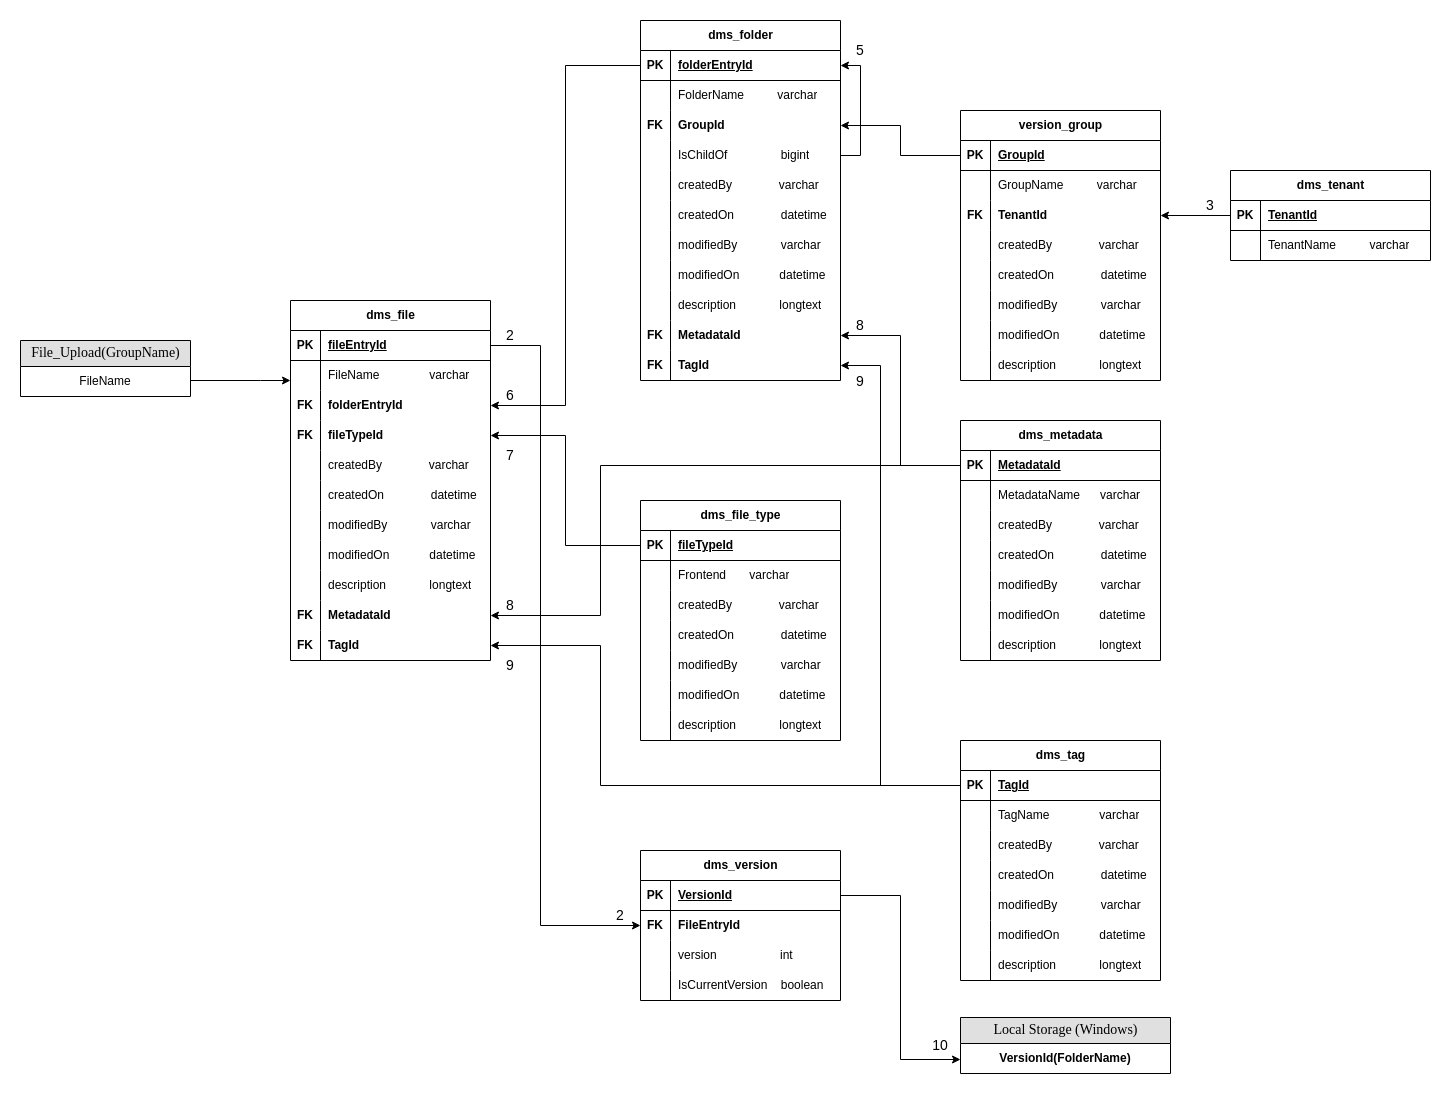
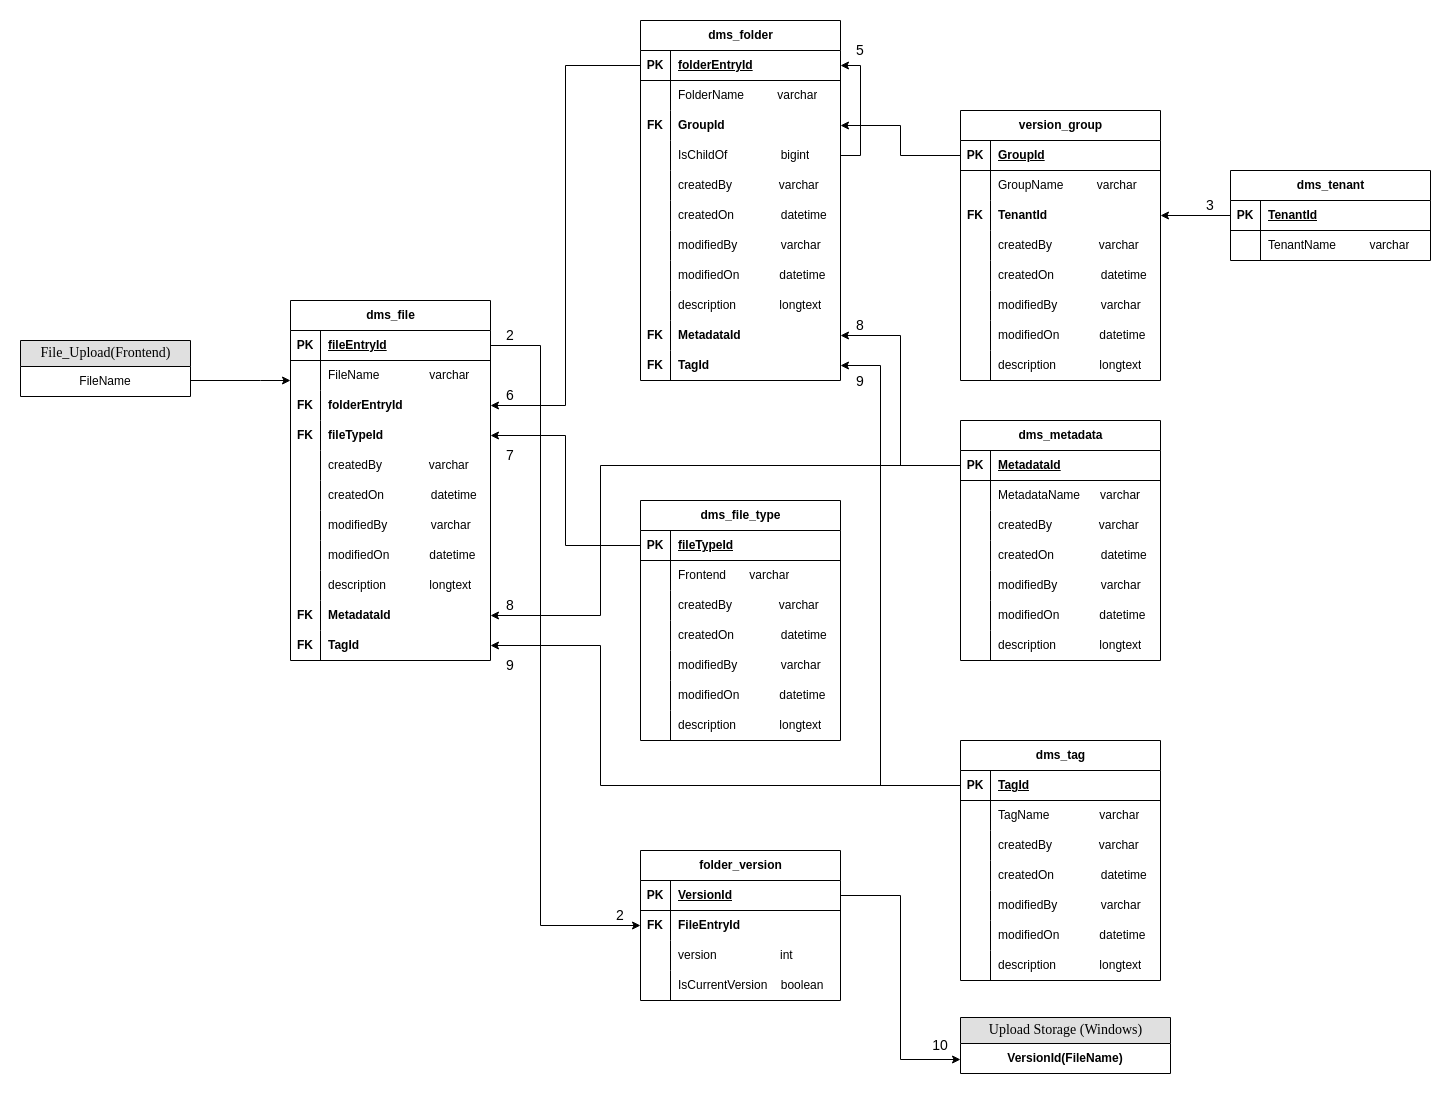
(106, 354) -> (106, 354)
(741, 866) -> (741, 866)
(1066, 1031) -> (1066, 1031)
(1066, 1051) -> (1066, 1051)
